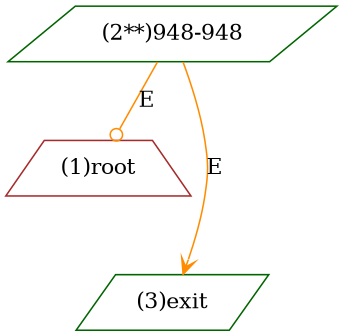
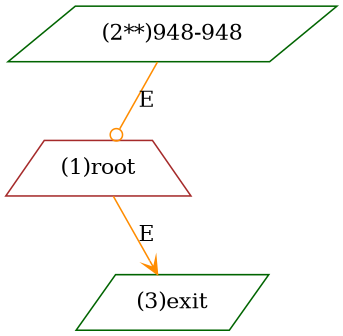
(207, 160) -> (132, 228)
